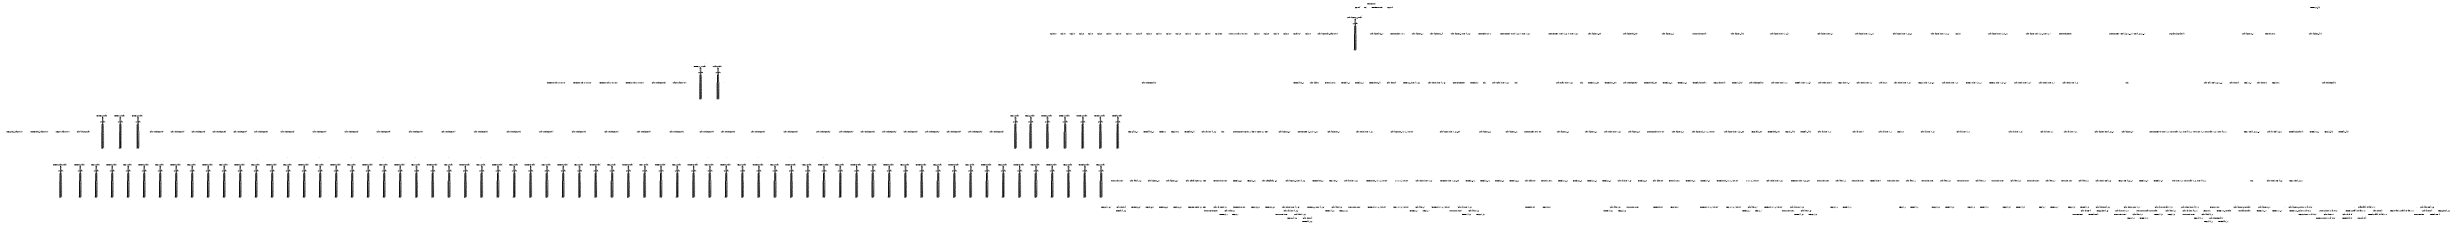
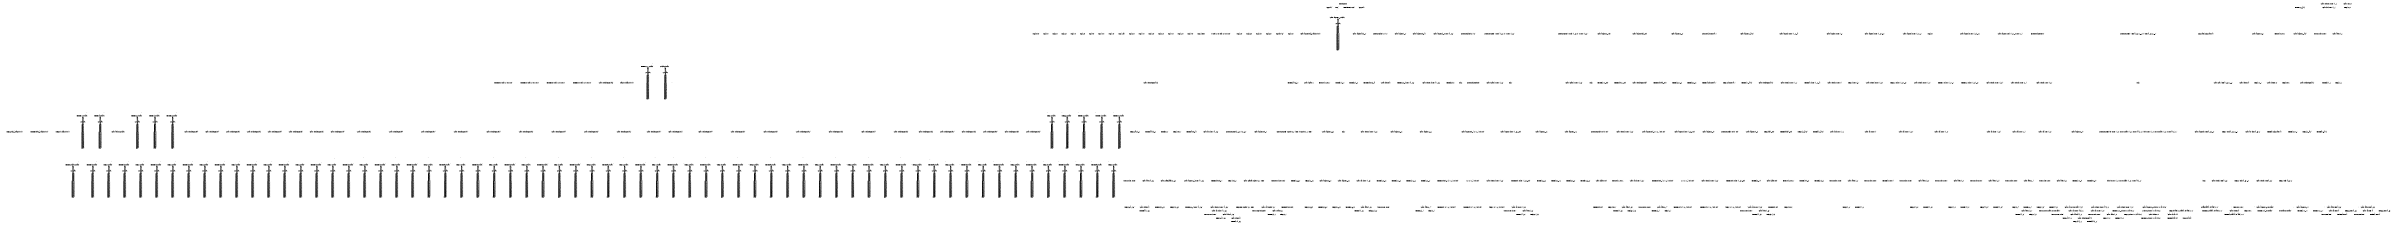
(1485, 34) -> (1468, 34)
(1864, 34) -> none
